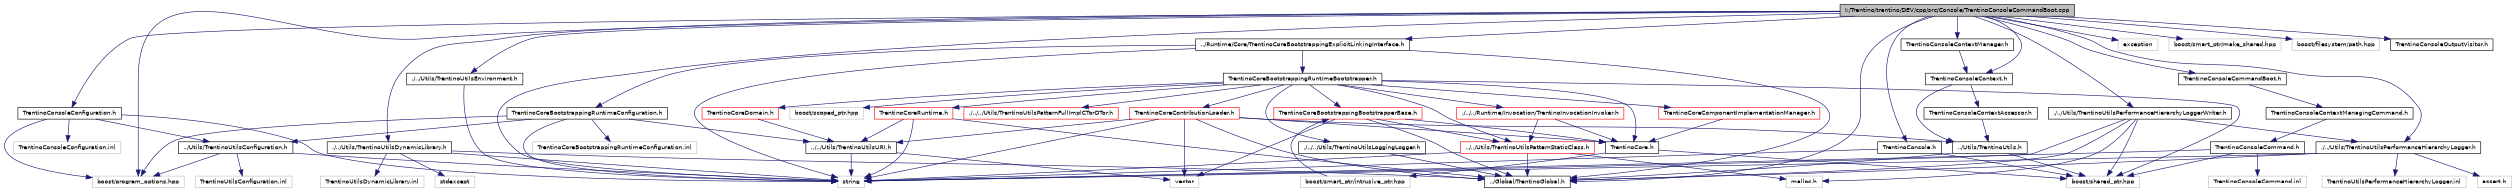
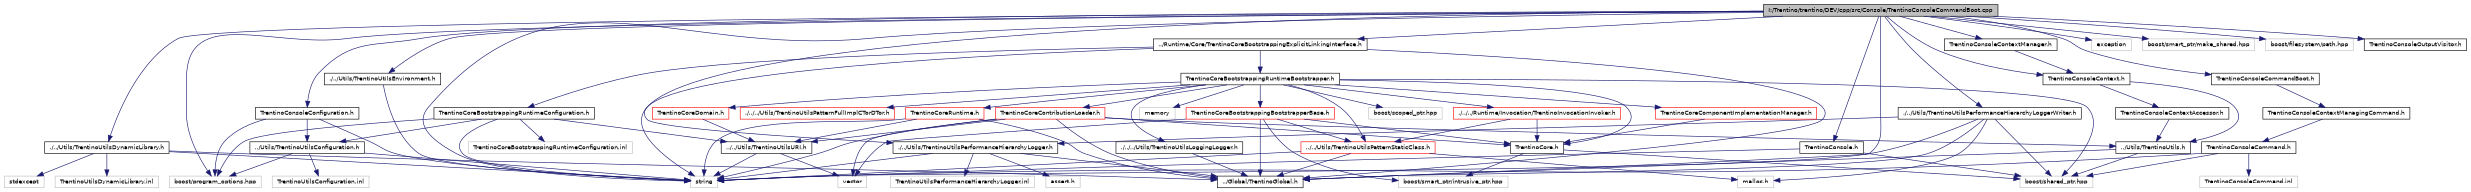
none -> (1157, 113)
(1291, 147) -> (1303, 157)
(67, 148) -> none
